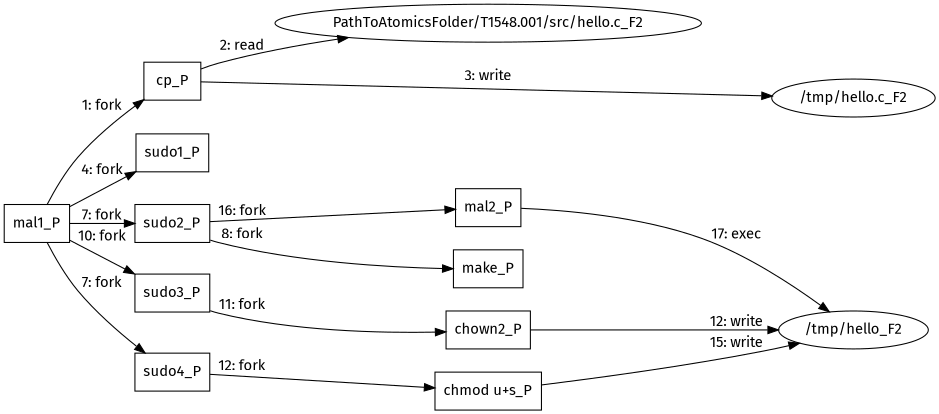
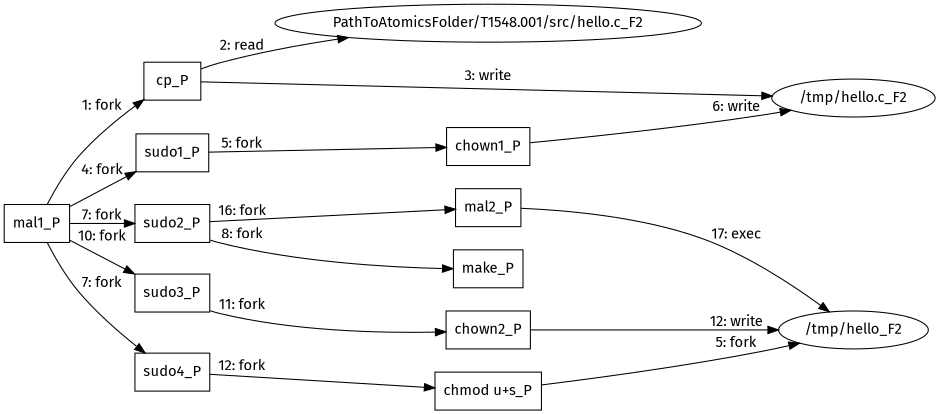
none -> (488, 147)
(737, 343) -> (737, 343)
